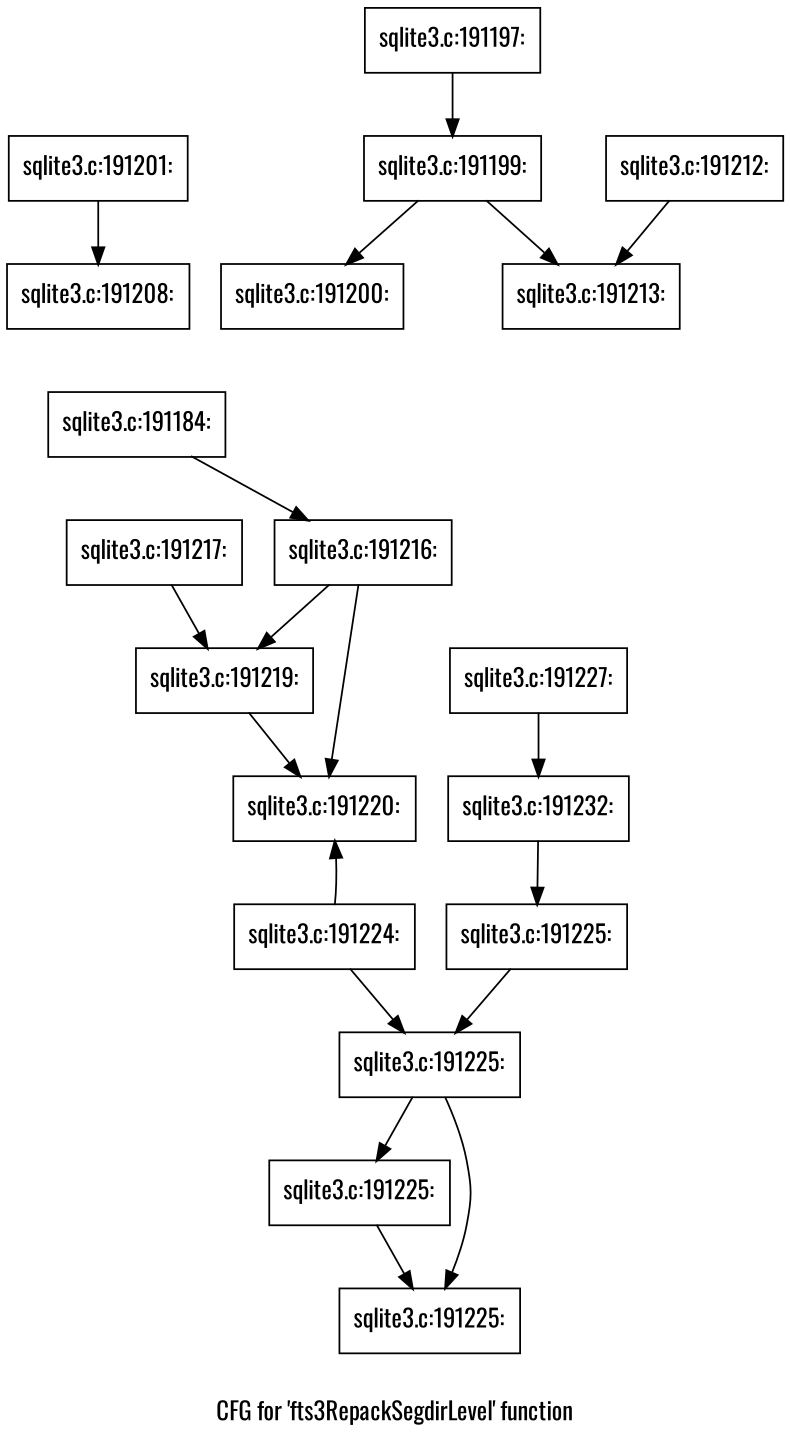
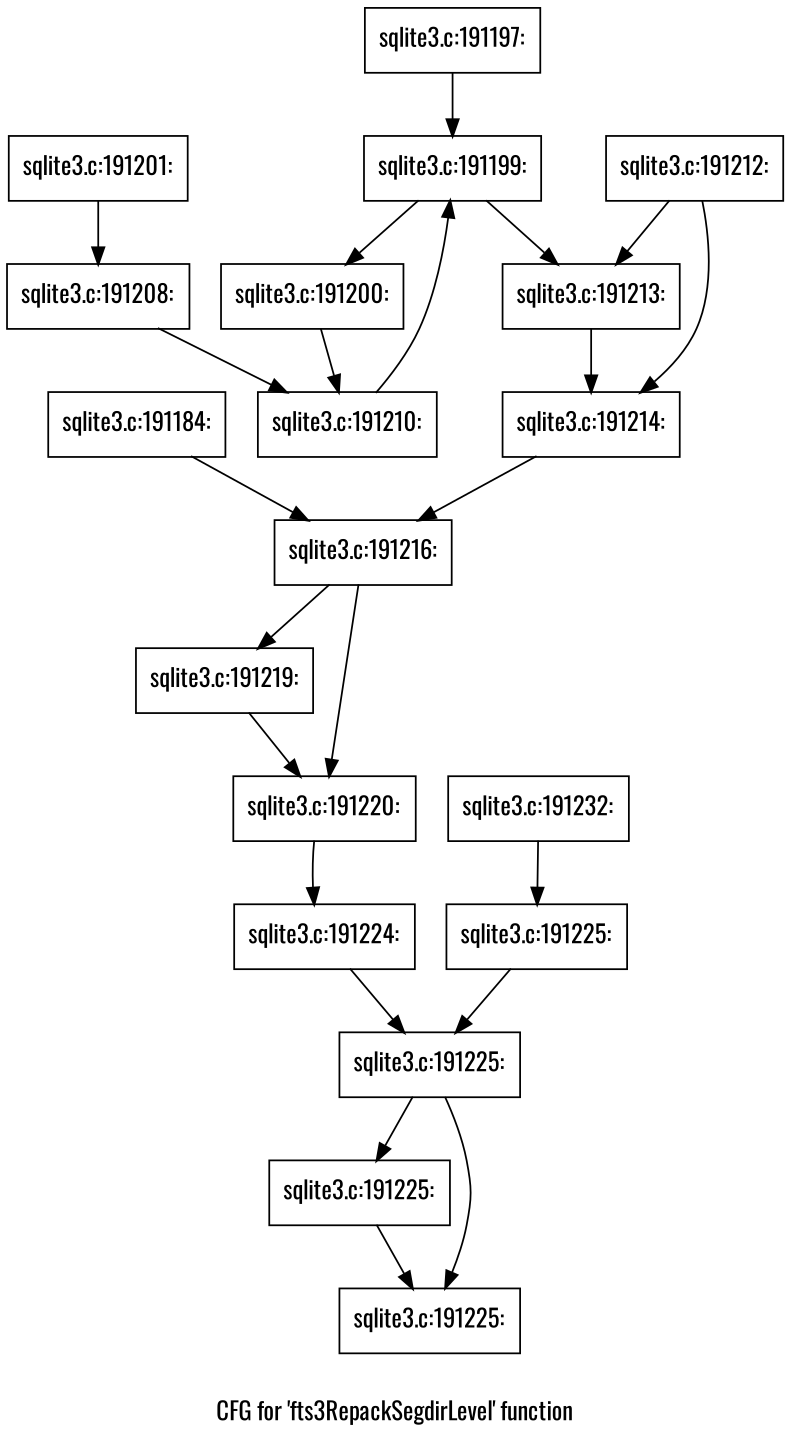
none -> (347, 425)
none -> (591, 425)
(154, 553) -> none
(539, 681) -> none
(336, 882) -> (313, 864)
